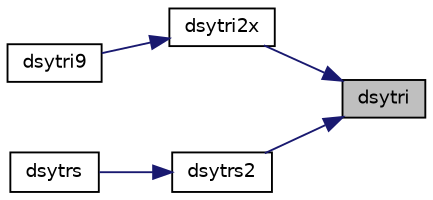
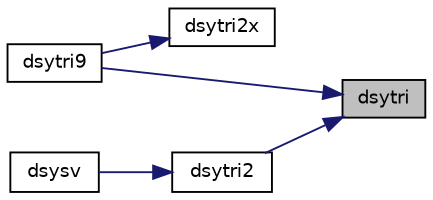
(294, 59) -> (212, 80)
(55, 172) -> (55, 172)
(222, 172) -> (222, 172)
